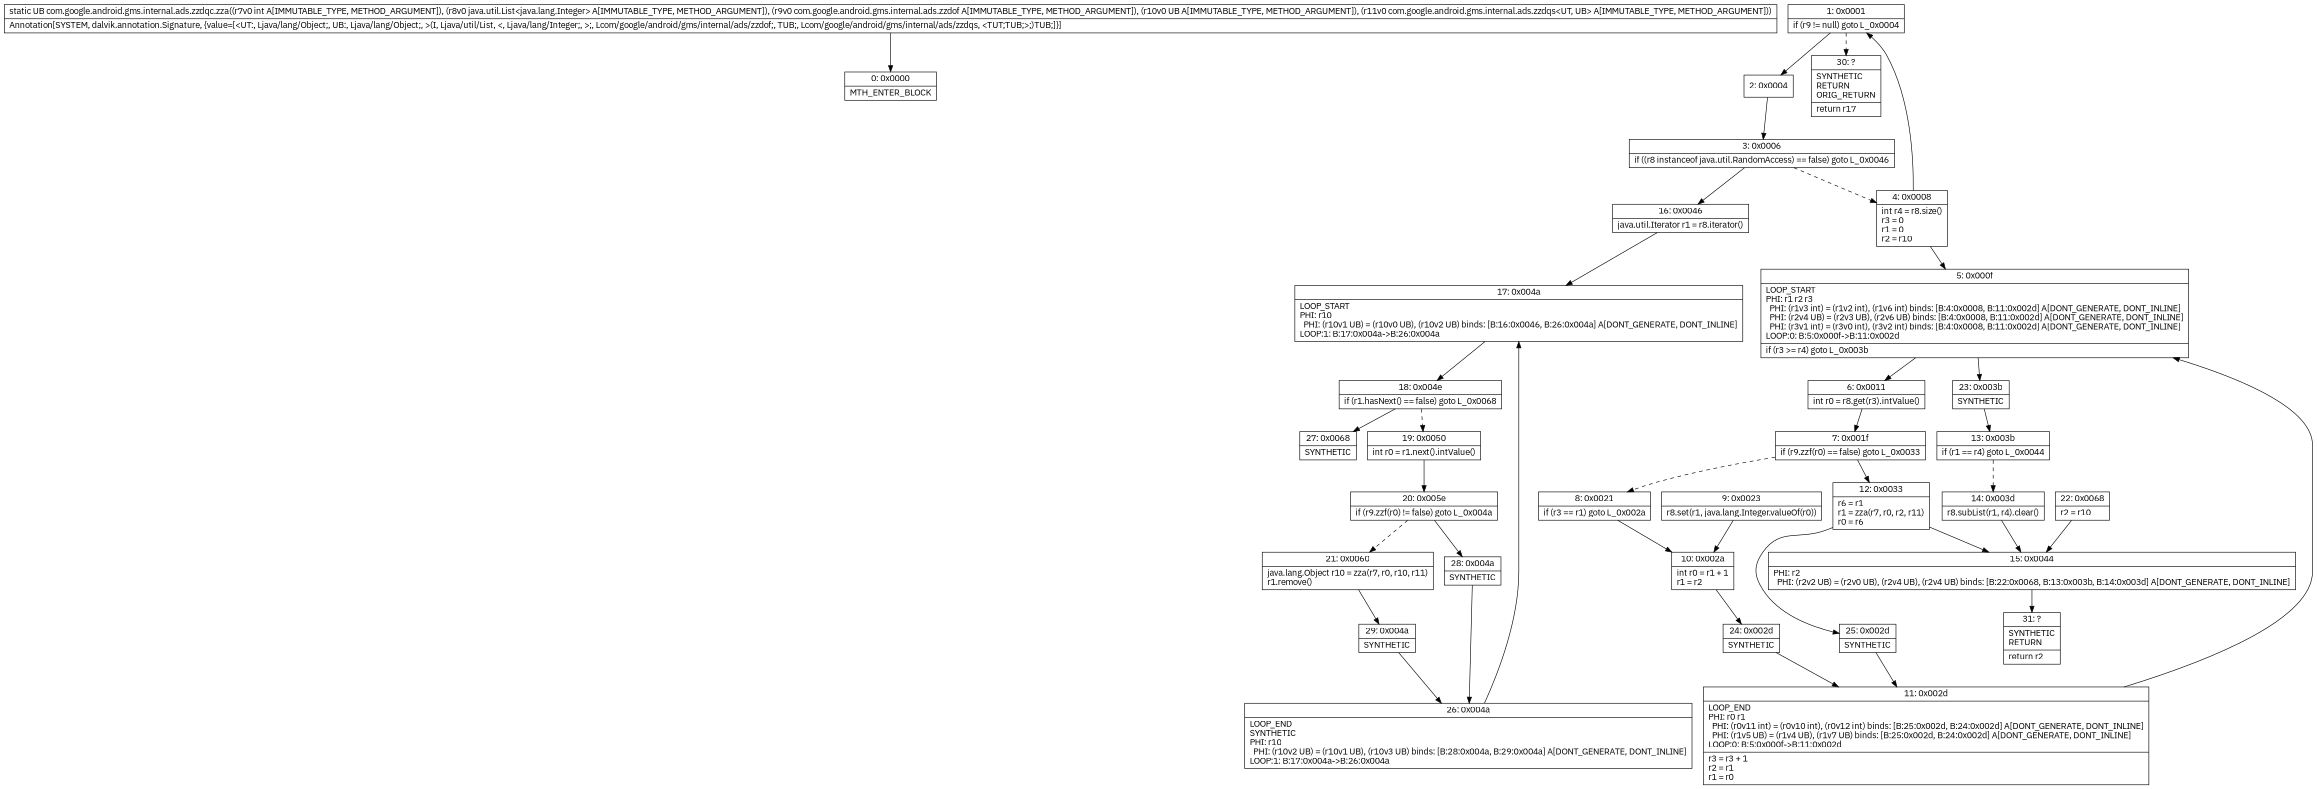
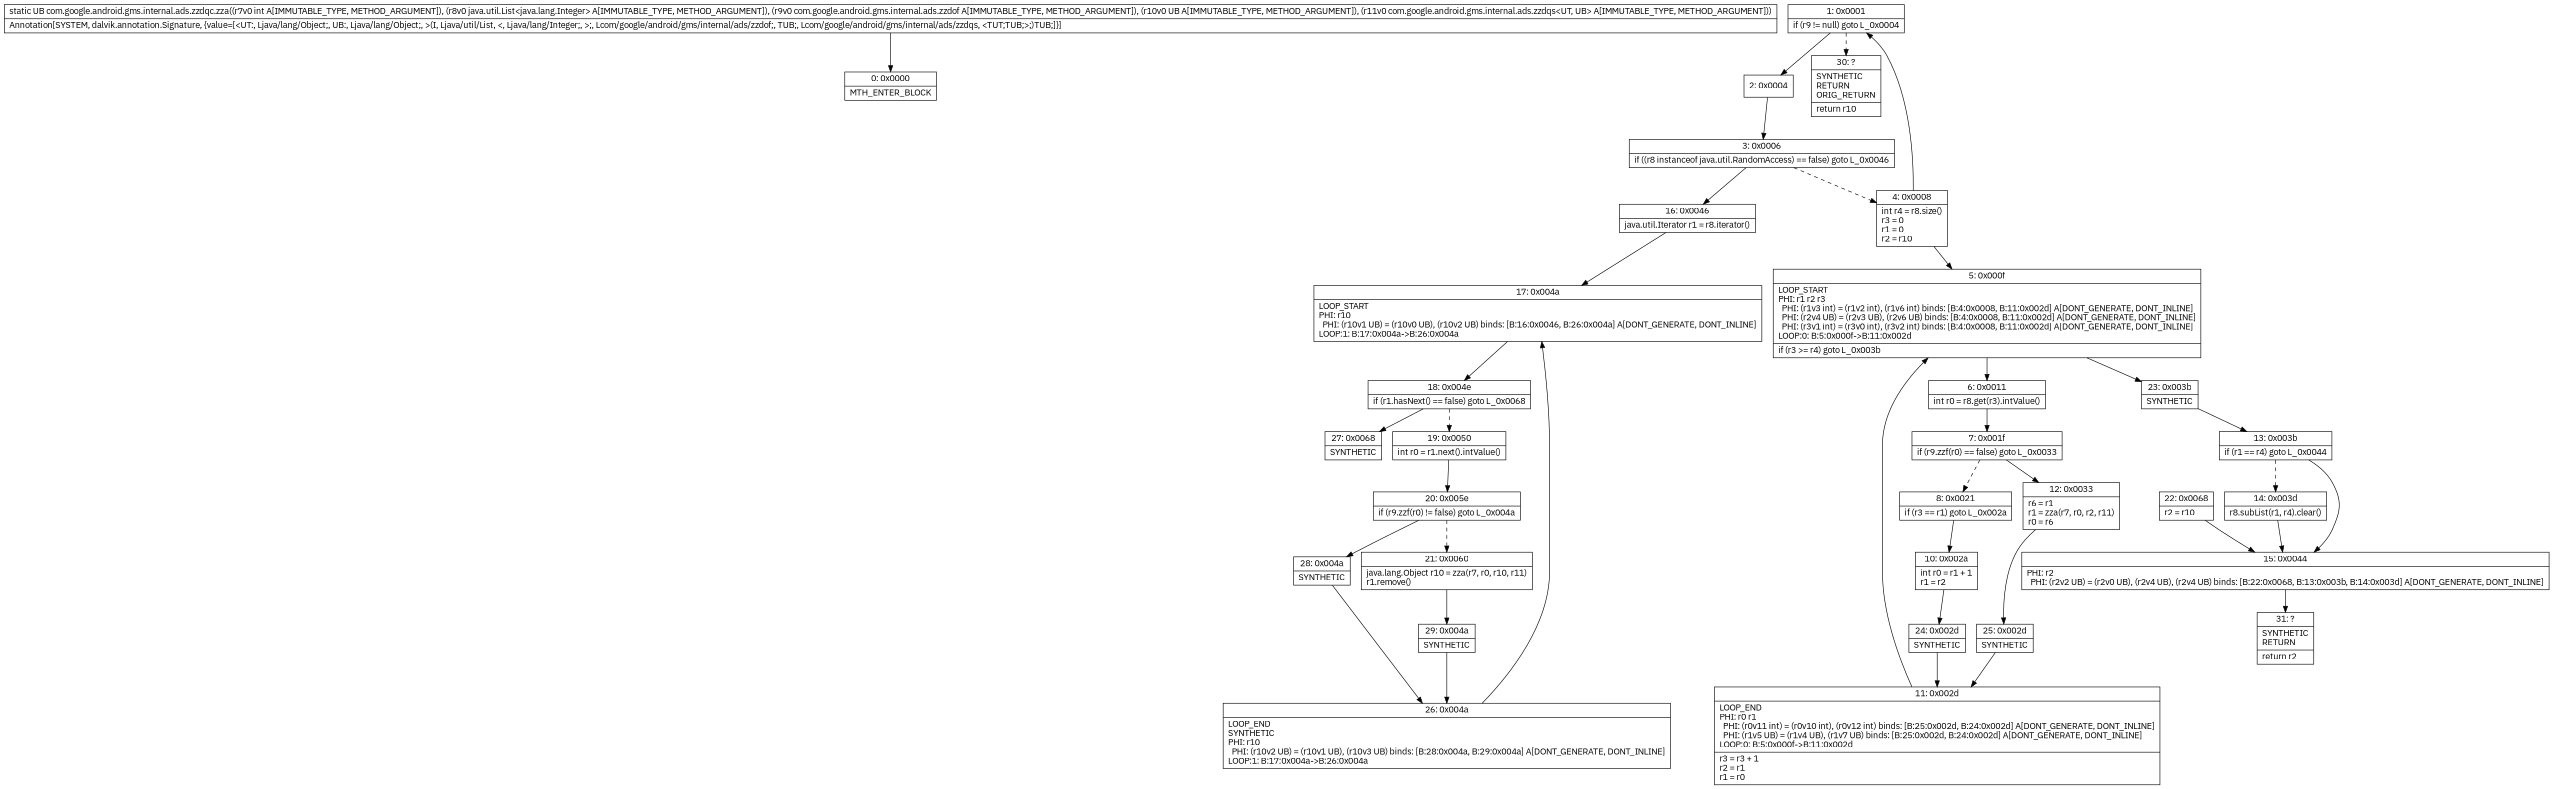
(1836, 109) -> (1836, 109)
(1742, 506) -> none
(1956, 538) -> (2339, 501)
